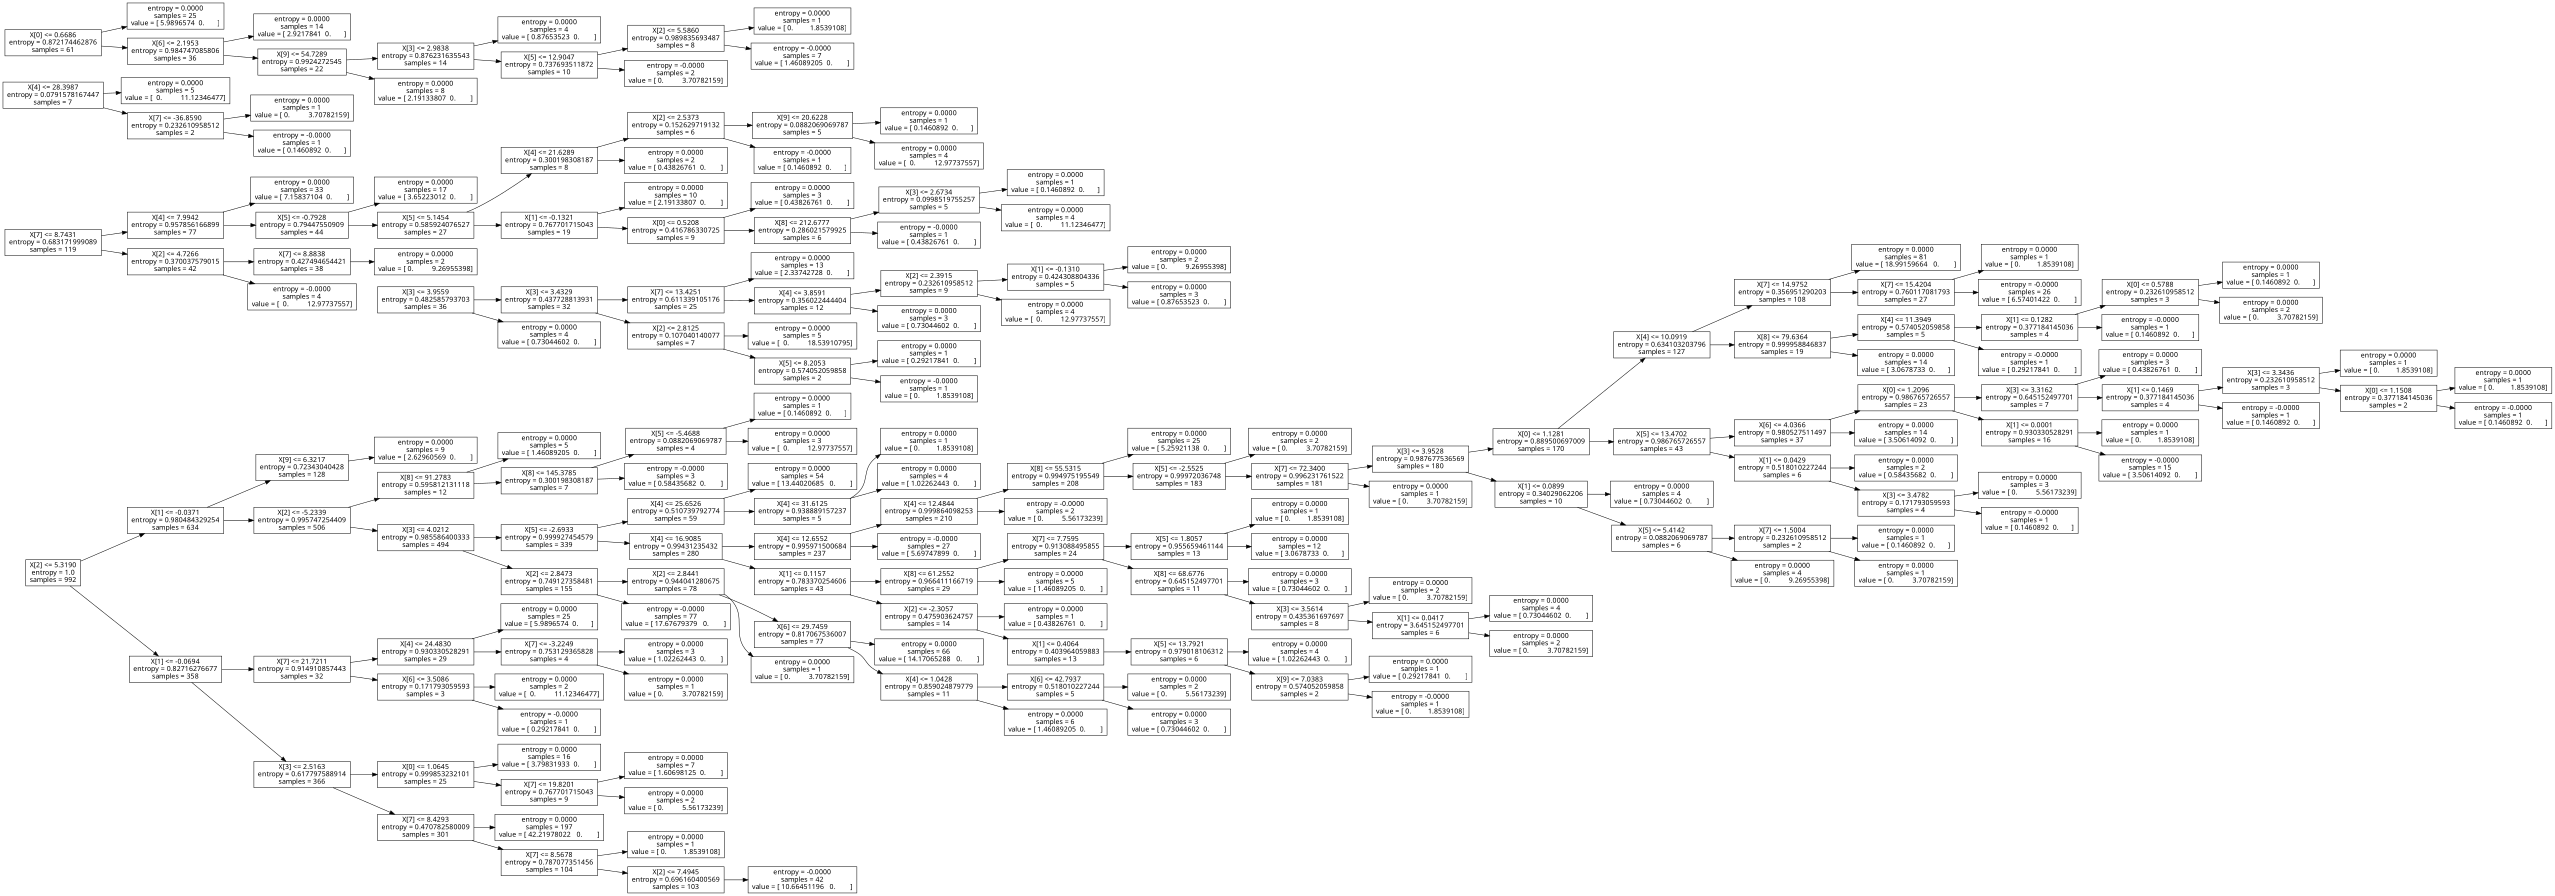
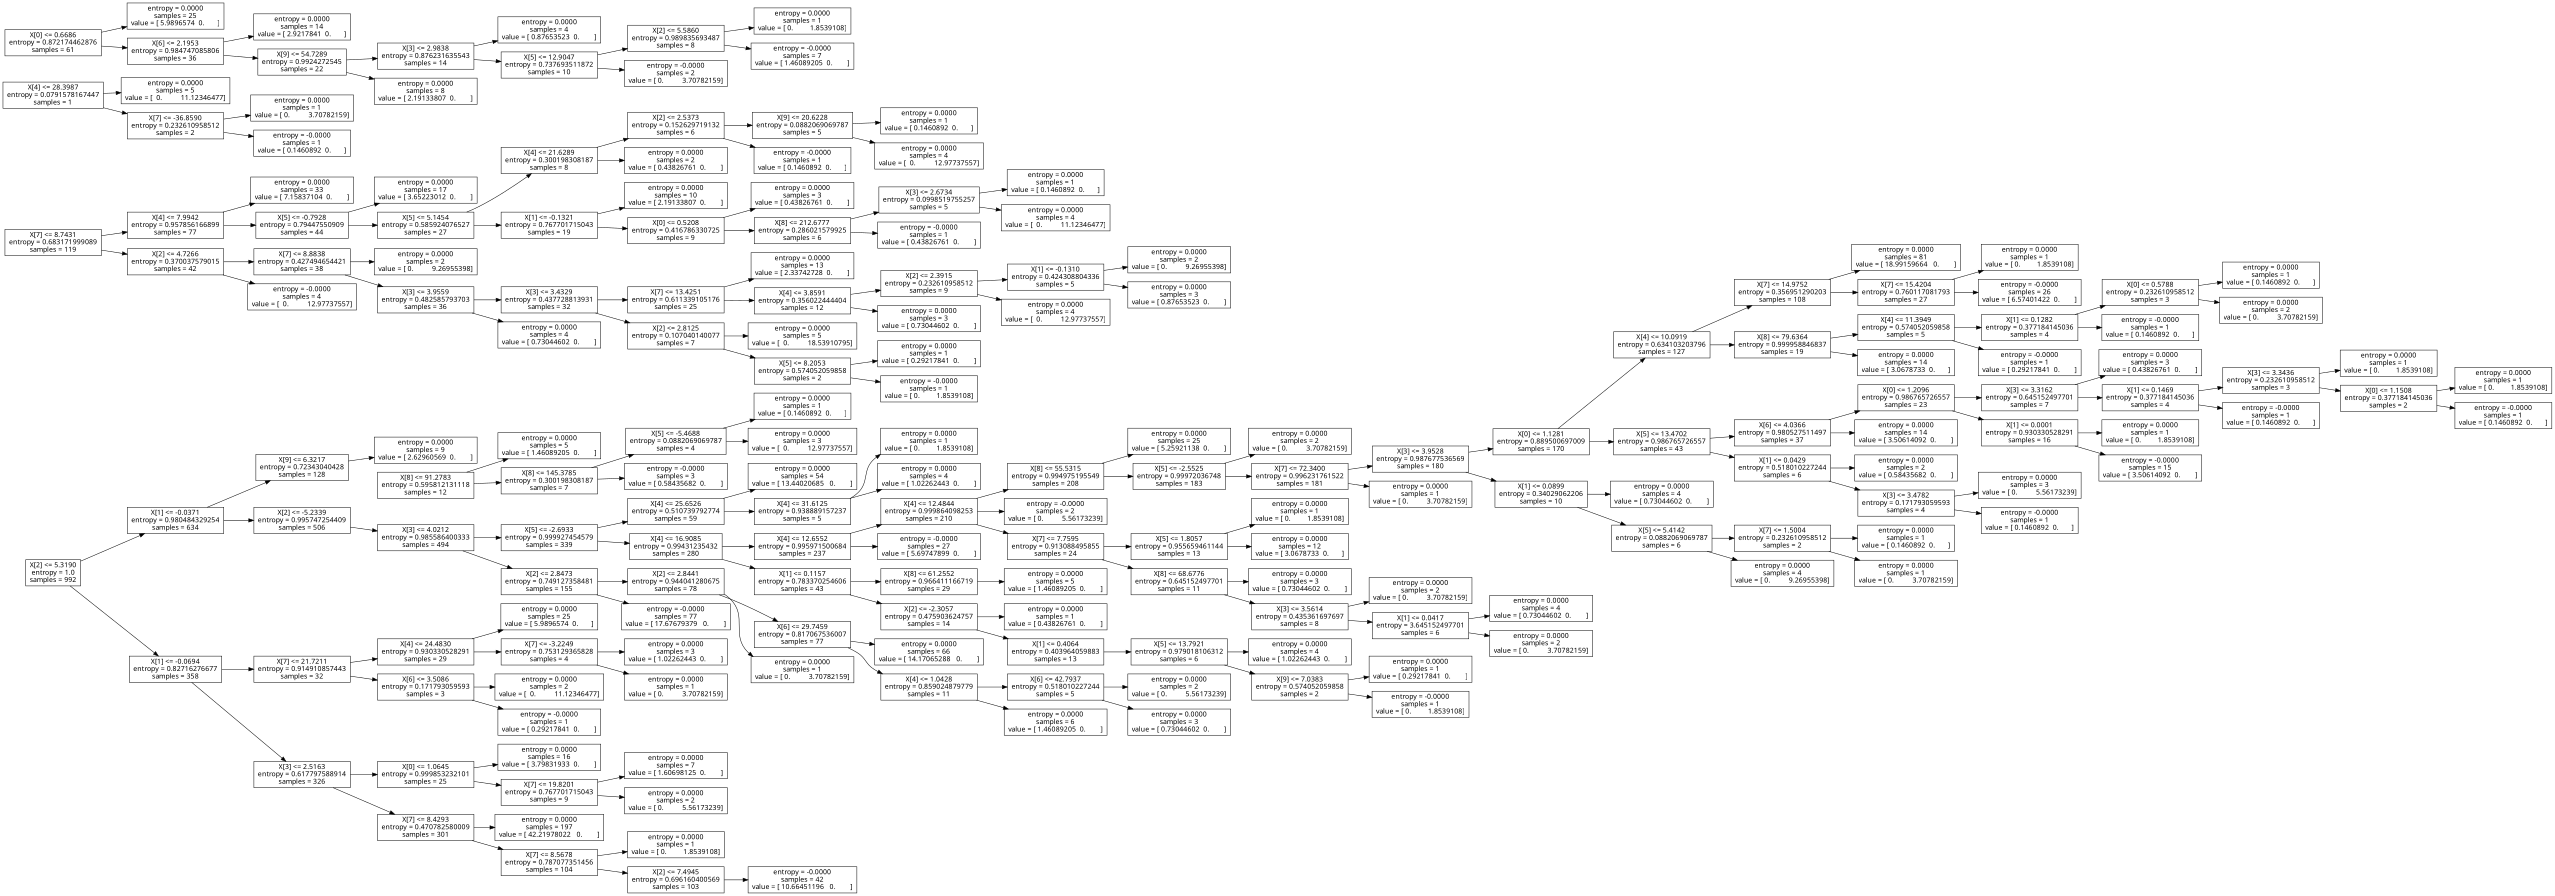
(53, 95) -> (53, 95)
none -> (362, 280)
(362, 504) -> none
(990, 565) -> (990, 528)
(302, 775) -> (302, 775)
